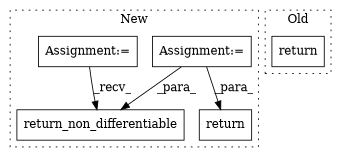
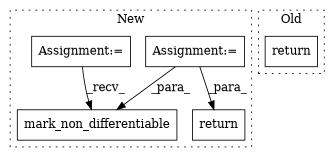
(100, 125) -> (97, 125)
